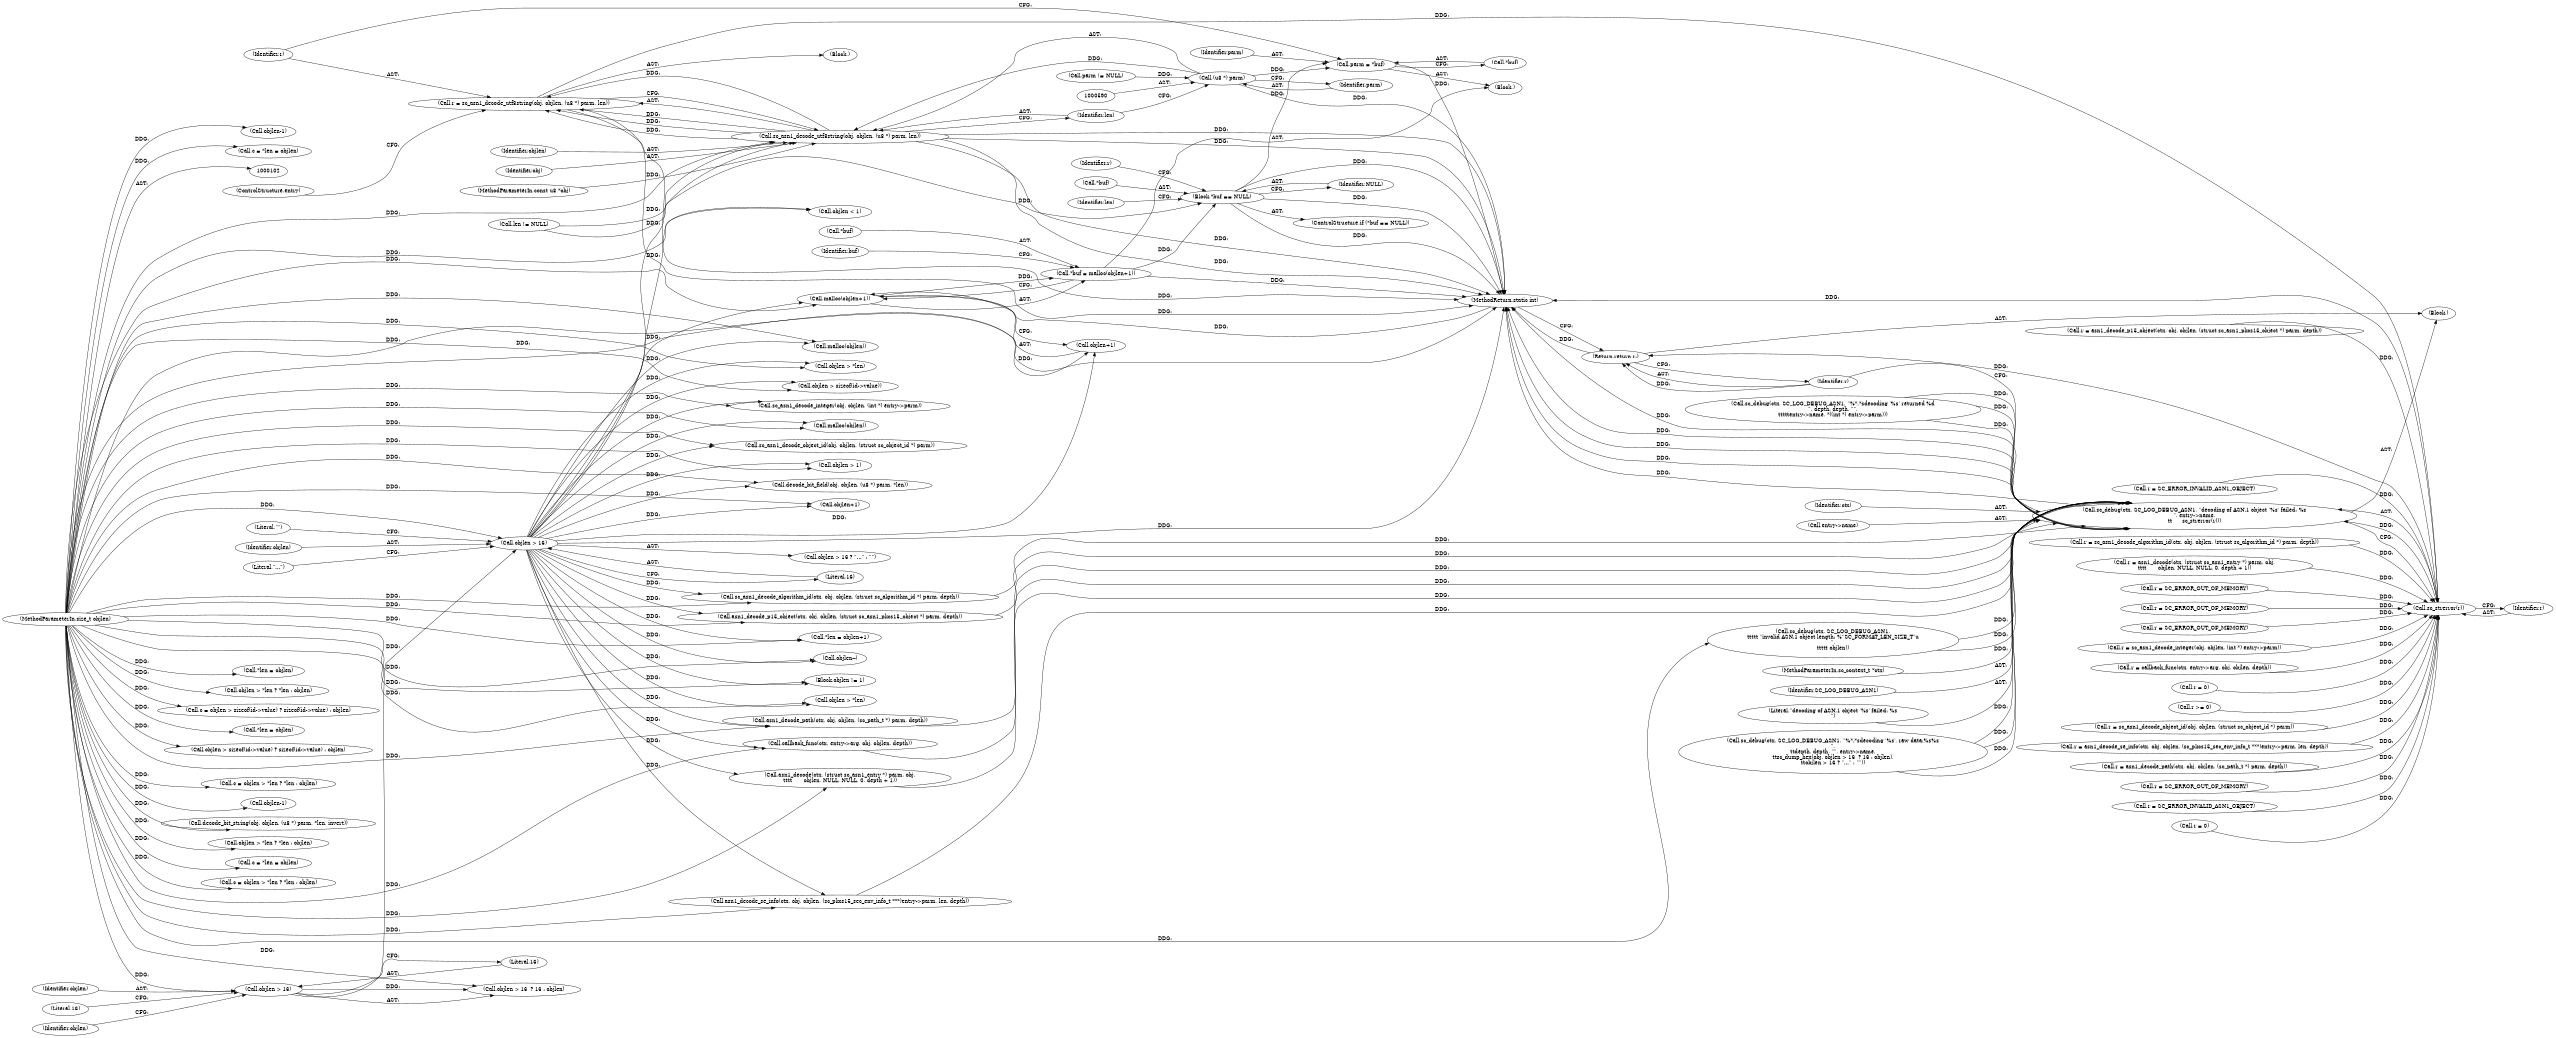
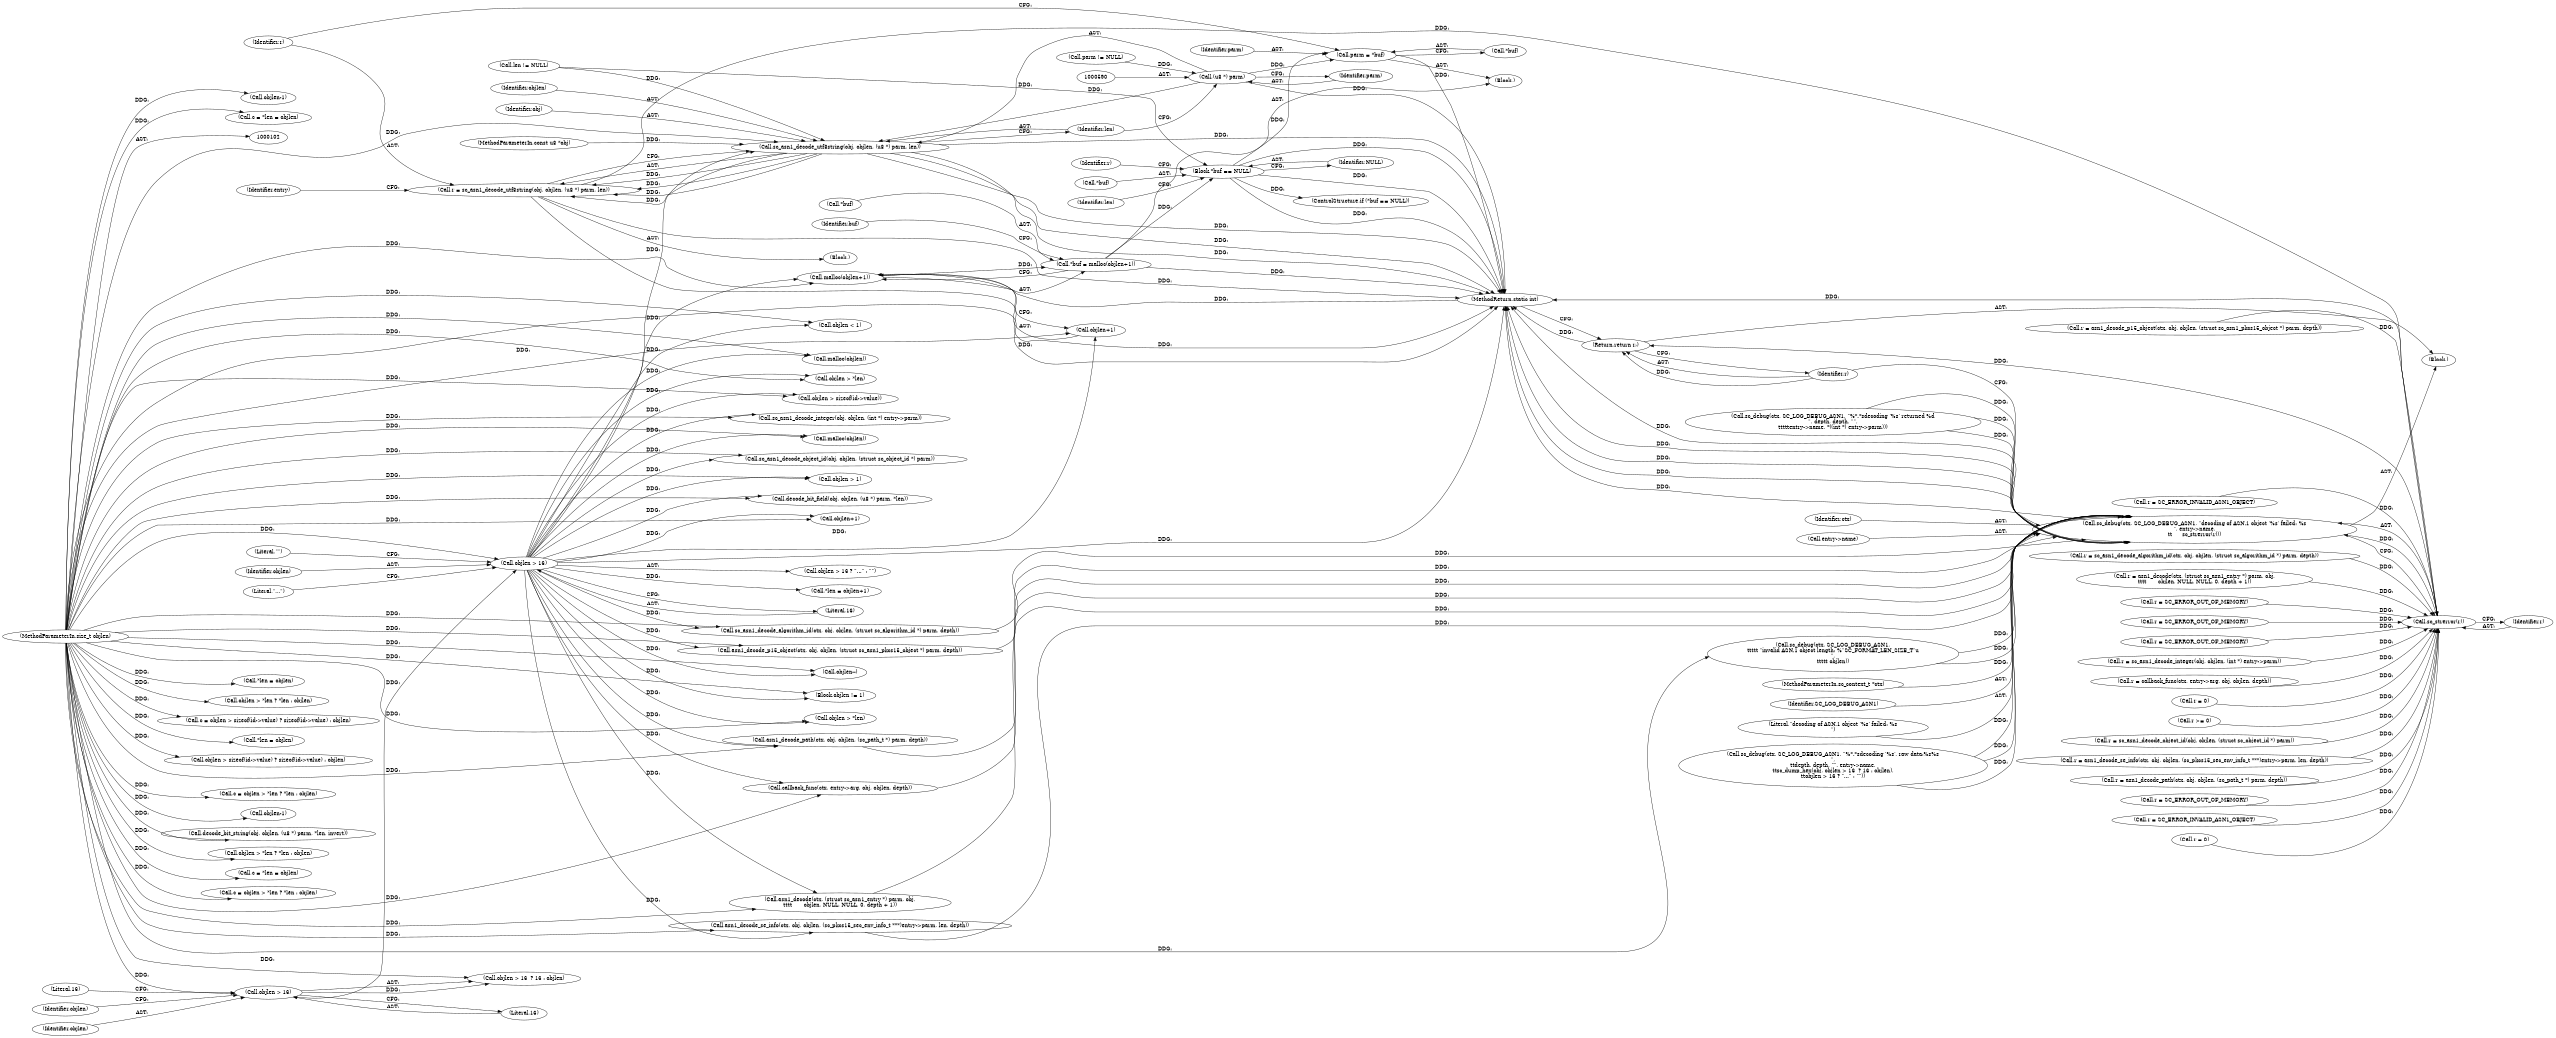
(268, 191) -> (268, 190)
(1279, 211) -> (1279, 189)
(460, 633) -> none
